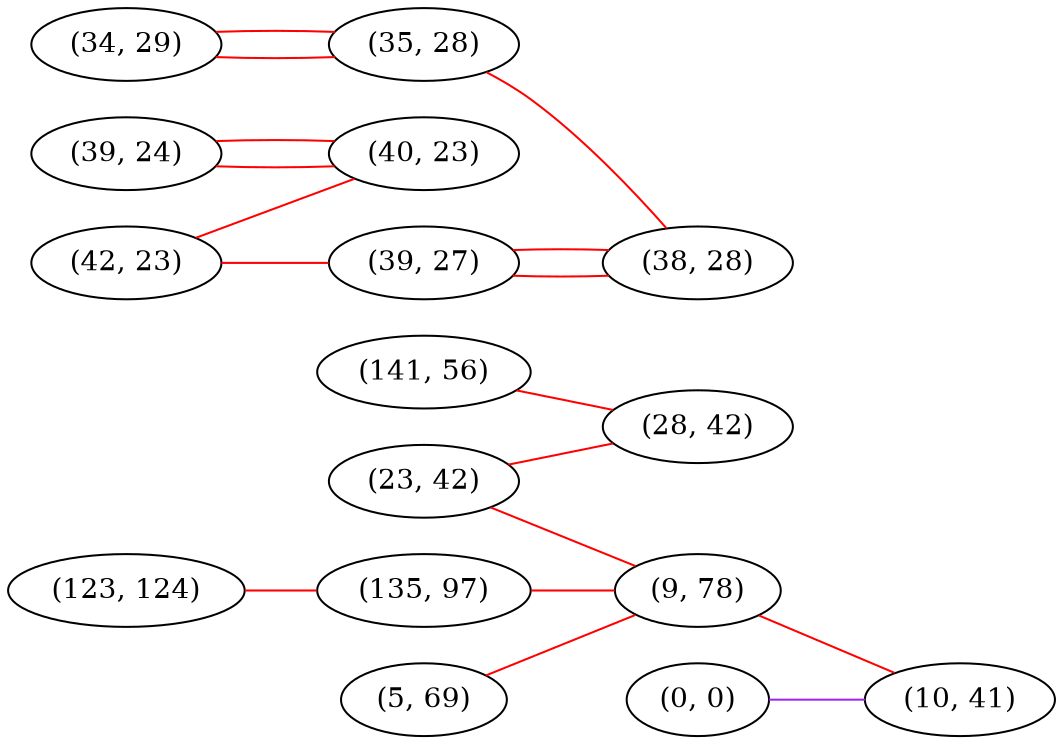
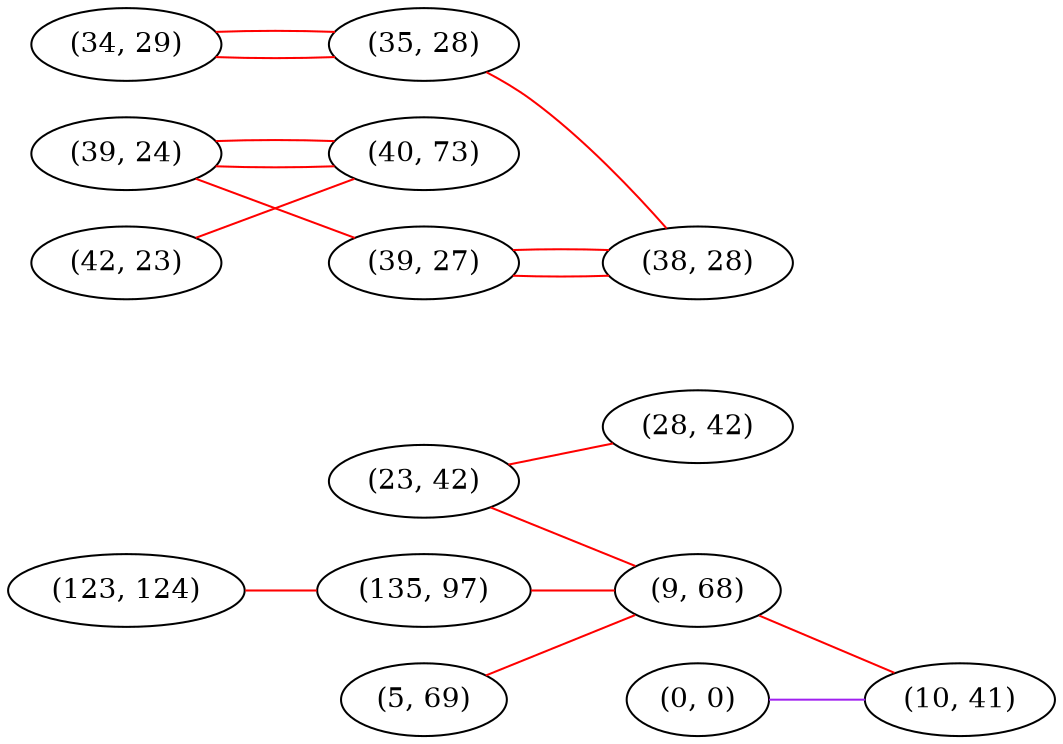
(424, 154) -> (424, 154)
(275, 263) -> (255, 201)
(424, 372) -> none
(698, 590) -> (698, 590)
